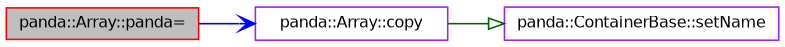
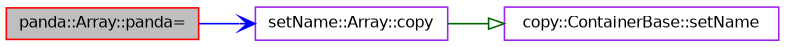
(352, 24) -> (352, 24)
(642, 24) -> (642, 24)
